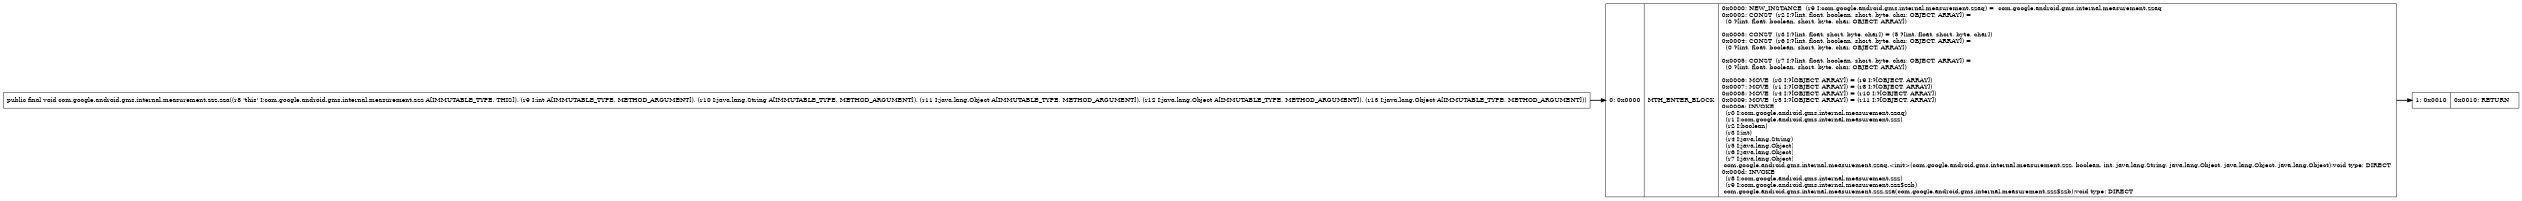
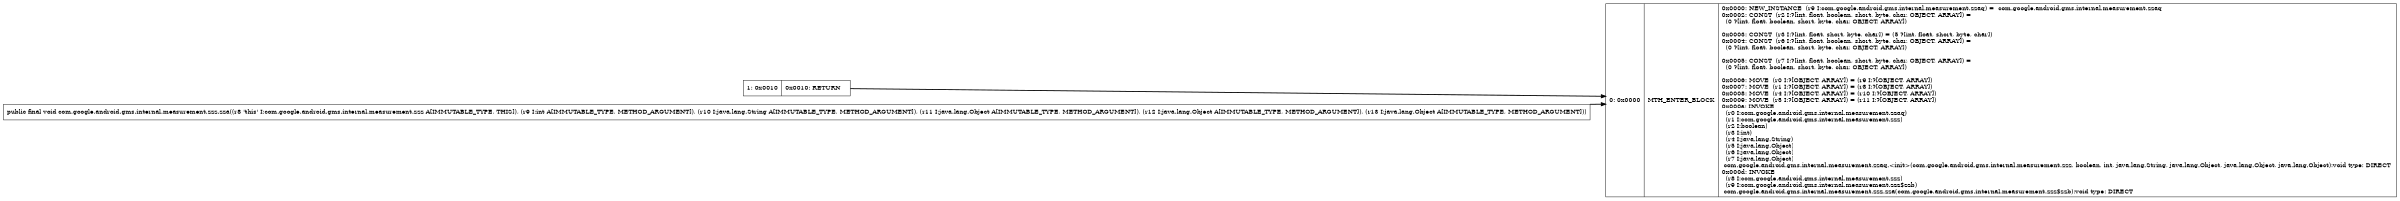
(2402, 100) -> (1226, 92)
